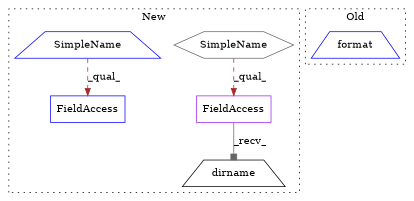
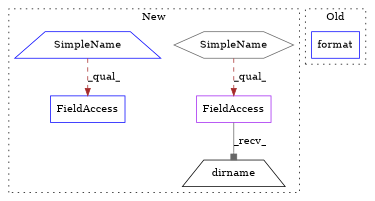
(355, 45) -> (336, 45)
